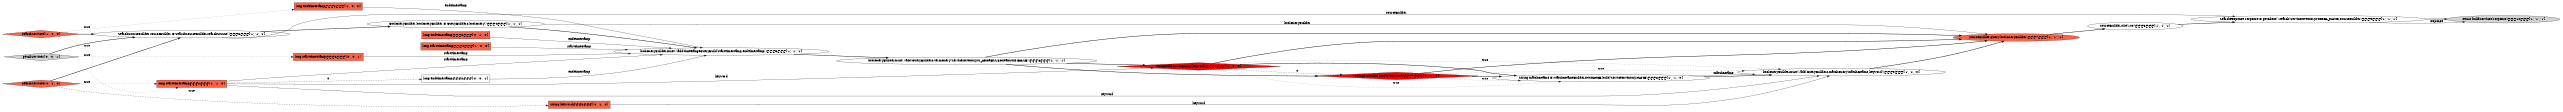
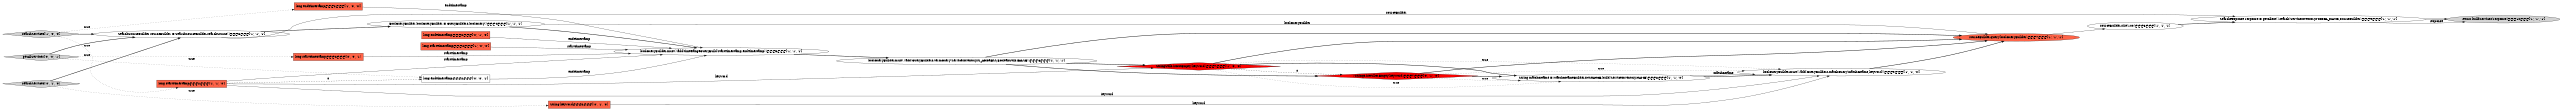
(2076, 32) -> (2076, 32)
(41, 34) -> (41, 34)
none -> (241, 69)
(41, 84) -> (41, 84)
(117, 84) -> none
(300, 105) -> (300, 105)
